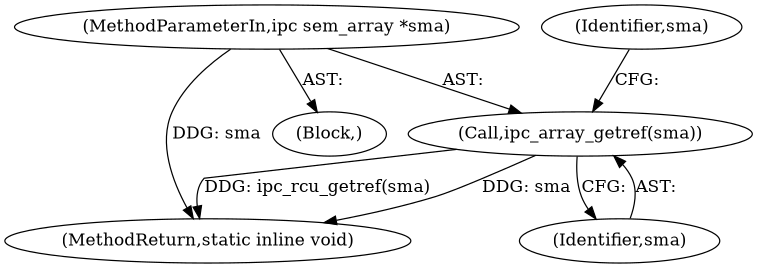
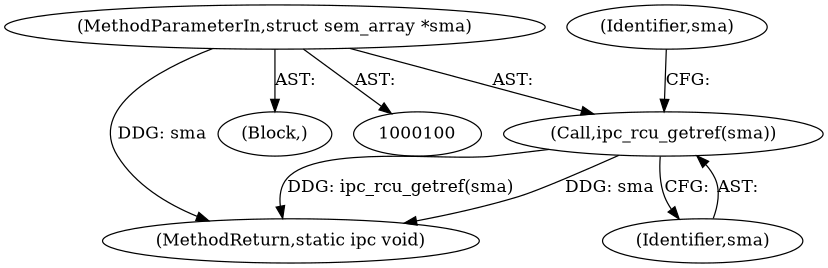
(267, 27) -> (275, 27)
none -> (418, 134)
(580, 134) -> (663, 134)
(208, 241) -> (291, 241)
